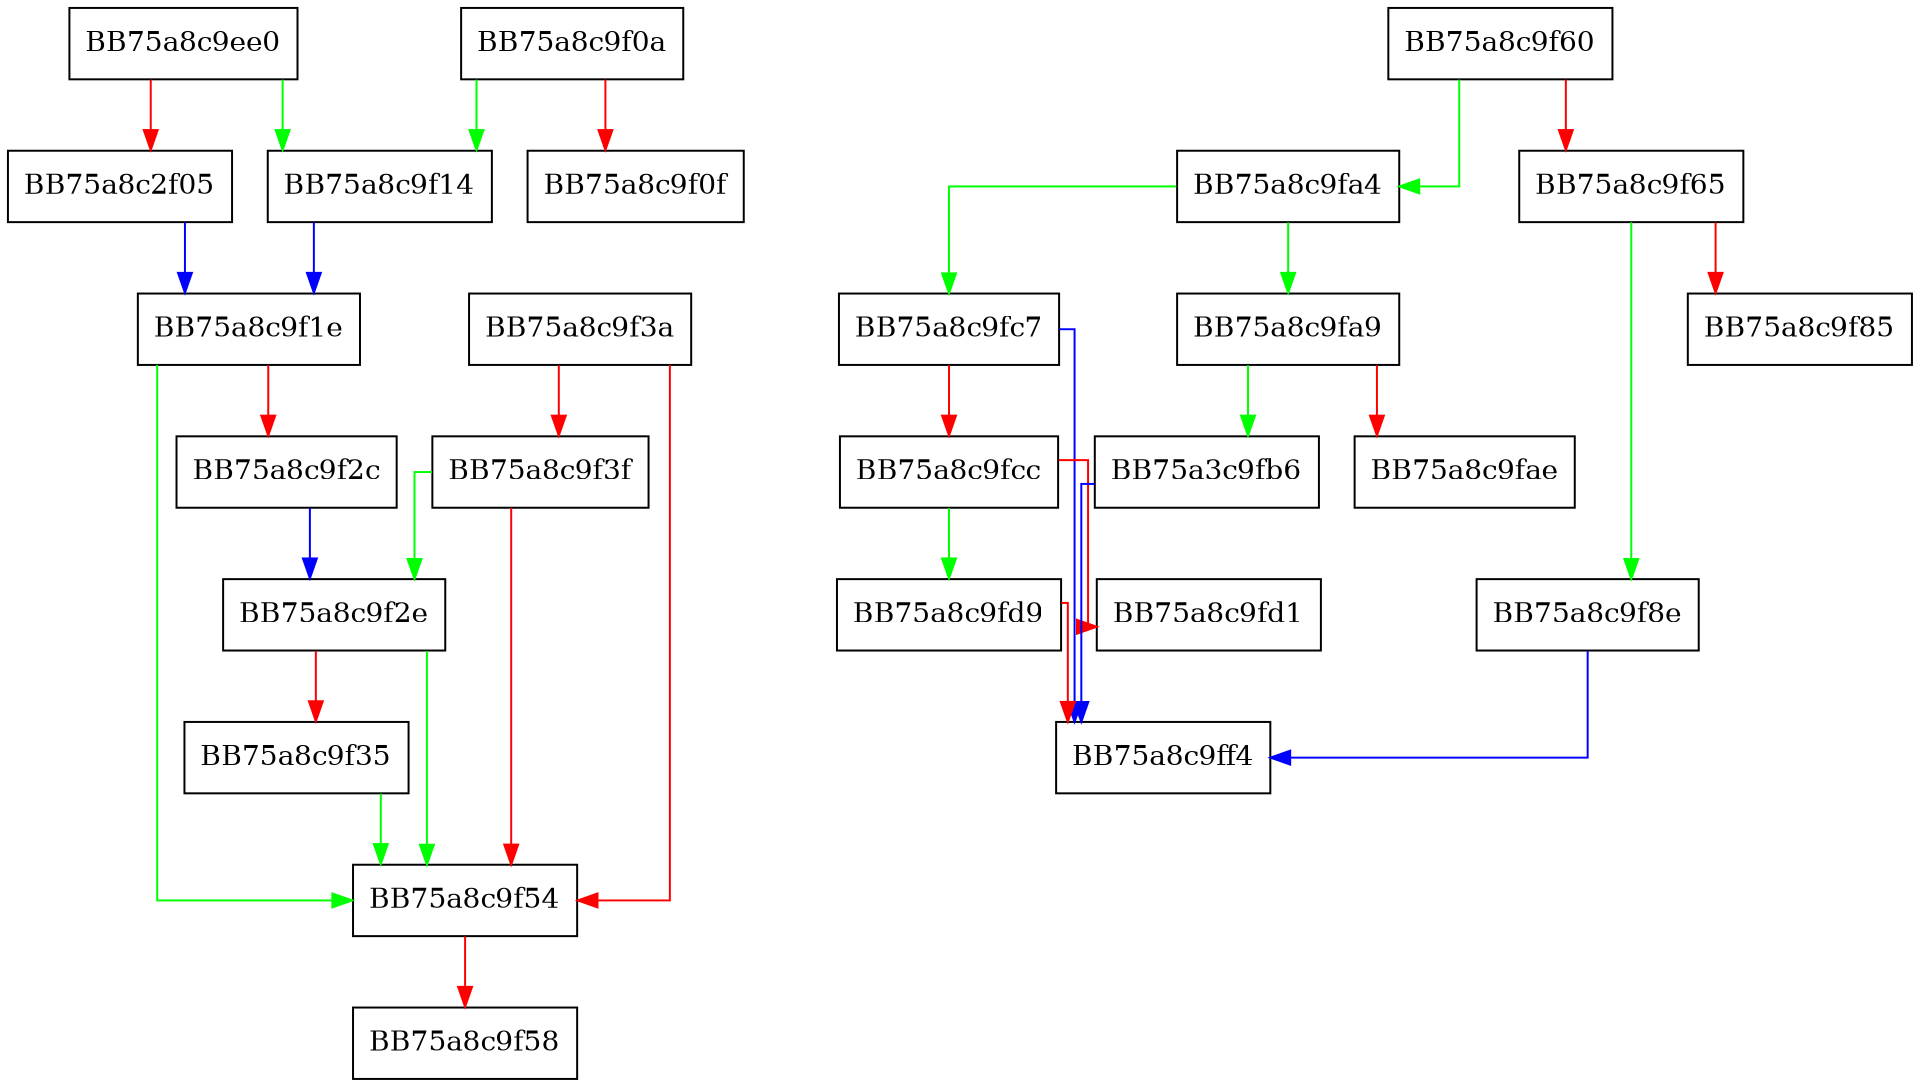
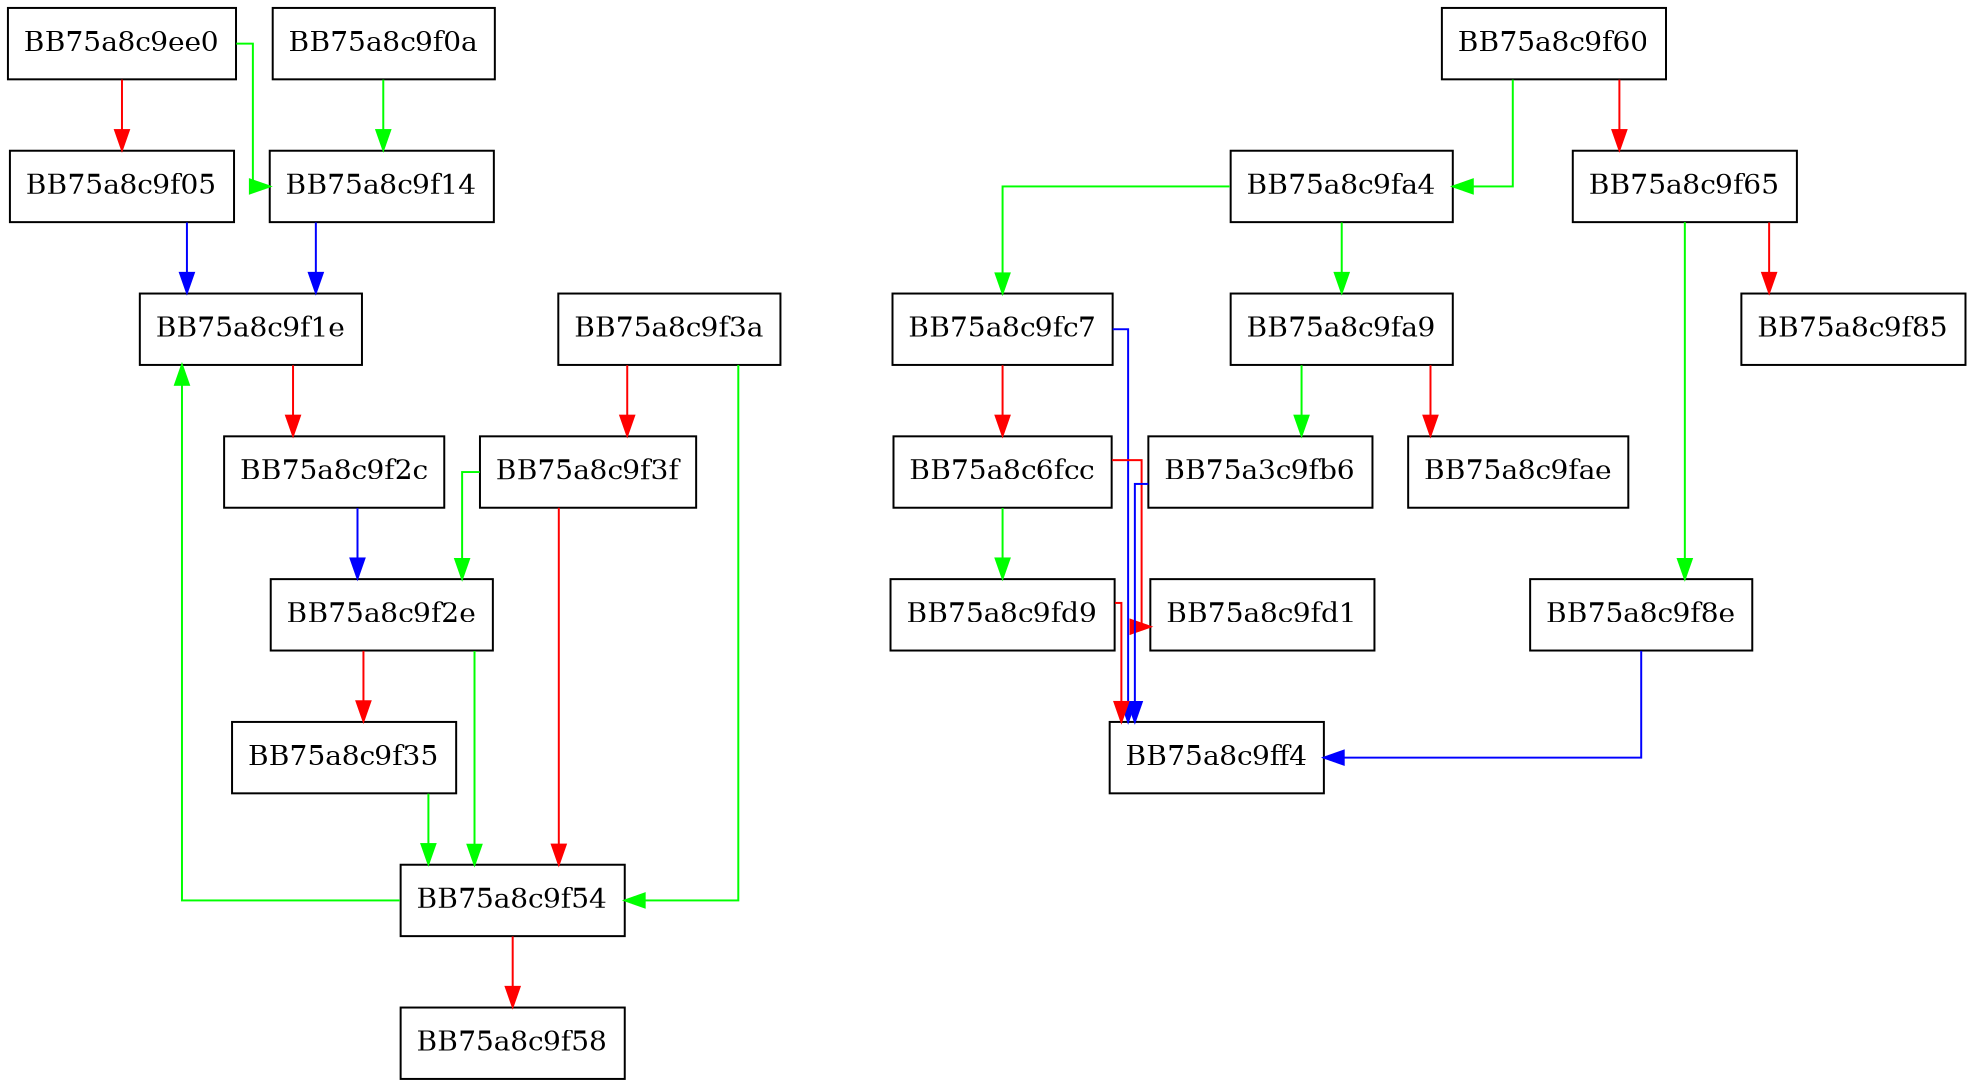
(120, 186) -> (122, 186)
(636, 186) -> none
(949, 472) -> (1003, 472)
(670, 669) -> (738, 680)
(157, 720) -> (182, 752)
